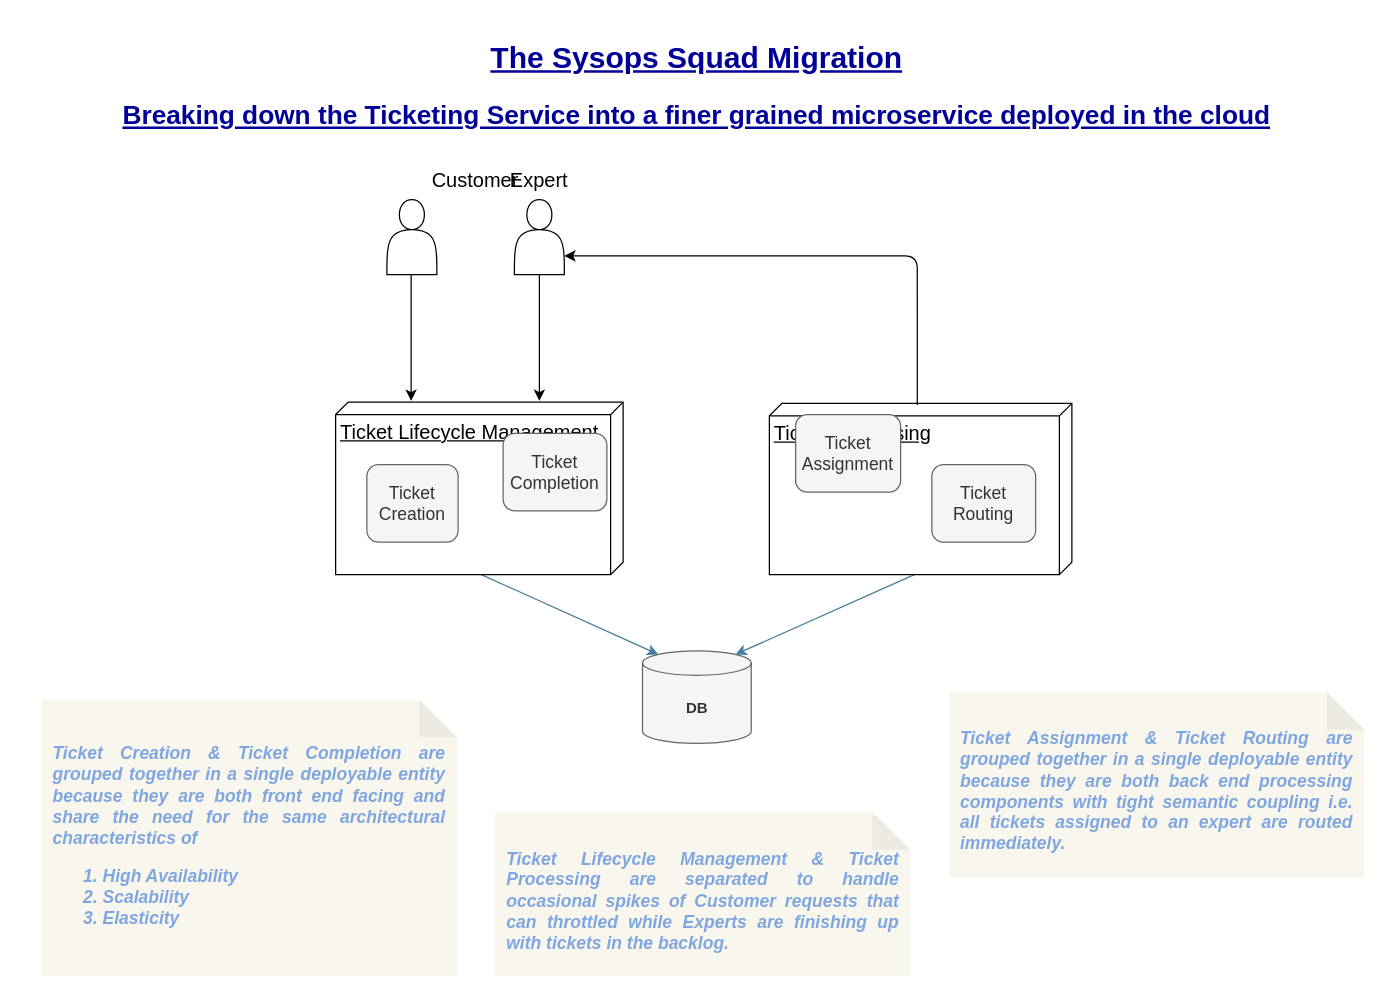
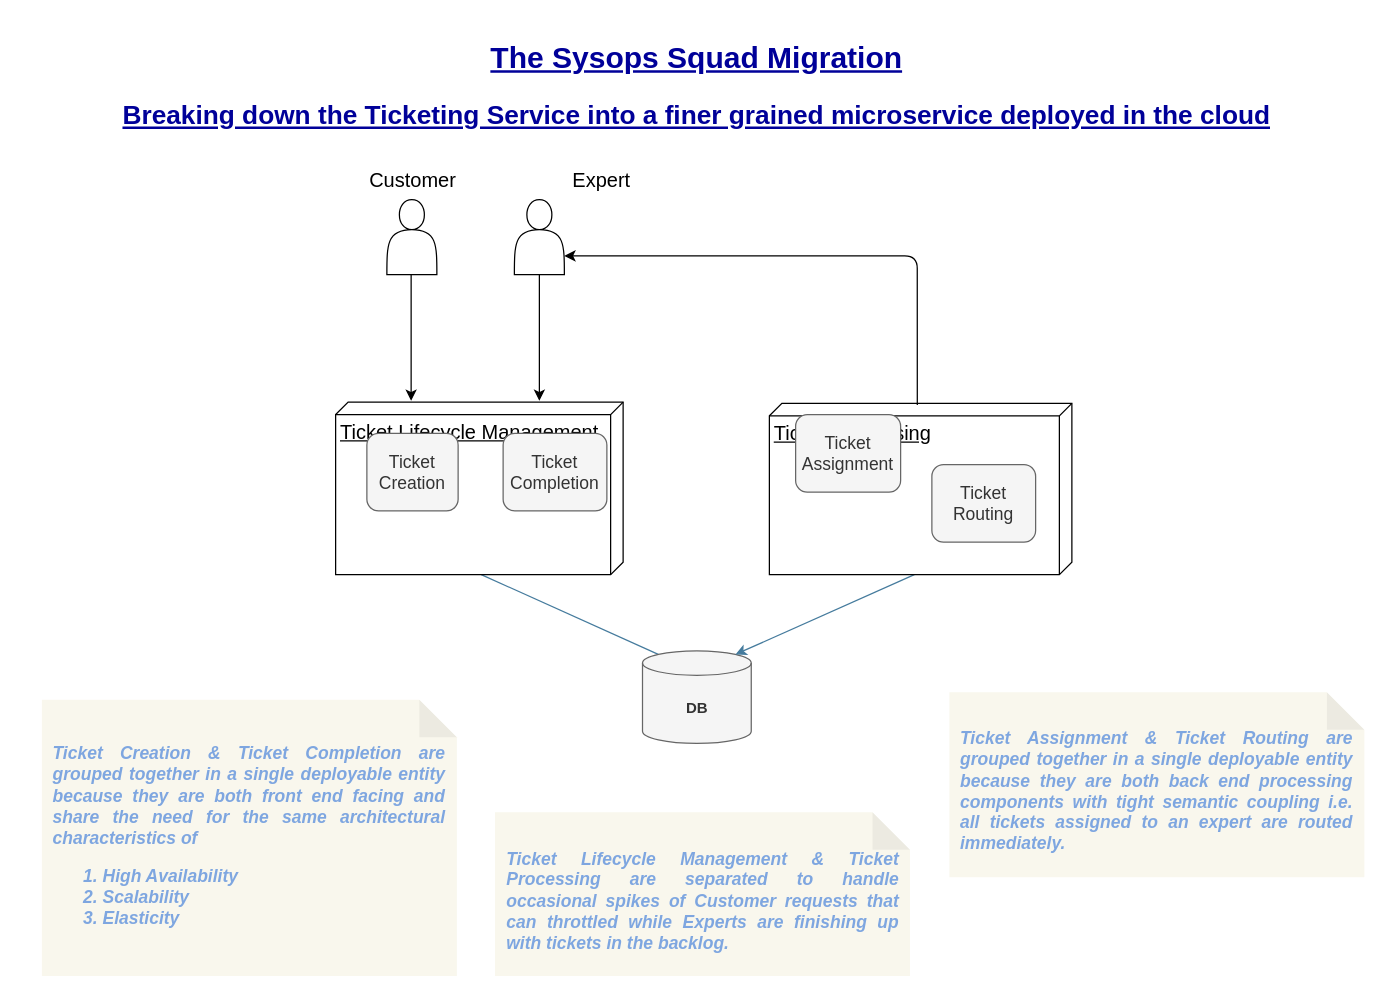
(476, 179) -> (413, 179)
(539, 179) -> (602, 179)
(413, 503) -> (413, 472)
(649, 650) -> (653, 652)
